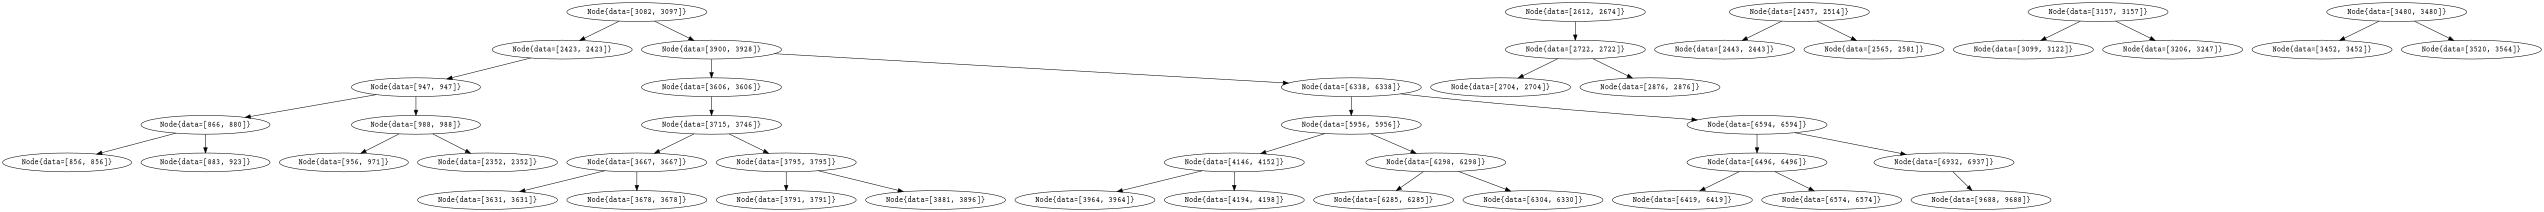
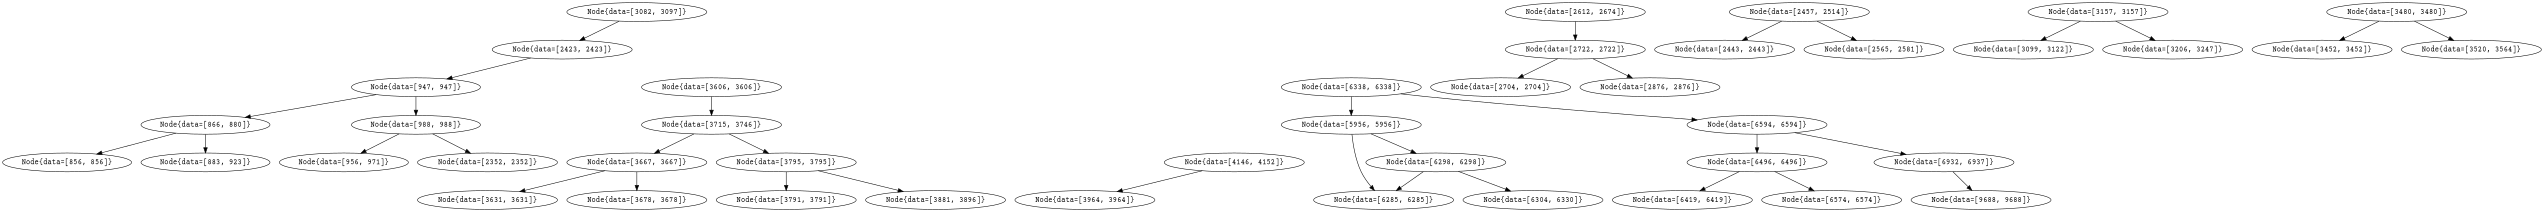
(712, 50) -> none
(1295, 143) -> (1357, 162)
(1234, 200) -> none
